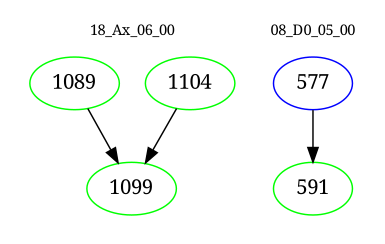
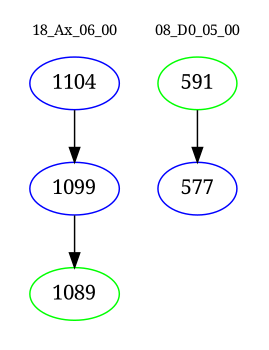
(190, 83) -> (75, 83)
(99, 129) -> (75, 234)
(313, 129) -> (197, 129)
(132, 189) -> (75, 189)
